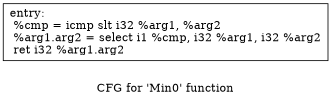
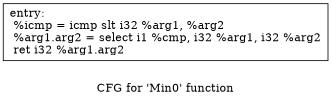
(116, 26) -> (118, 26)
